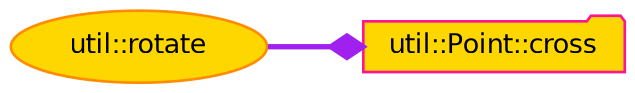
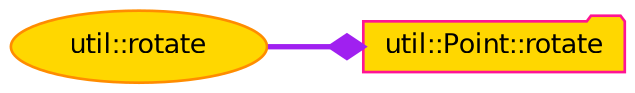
(494, 47) -> (494, 47)
